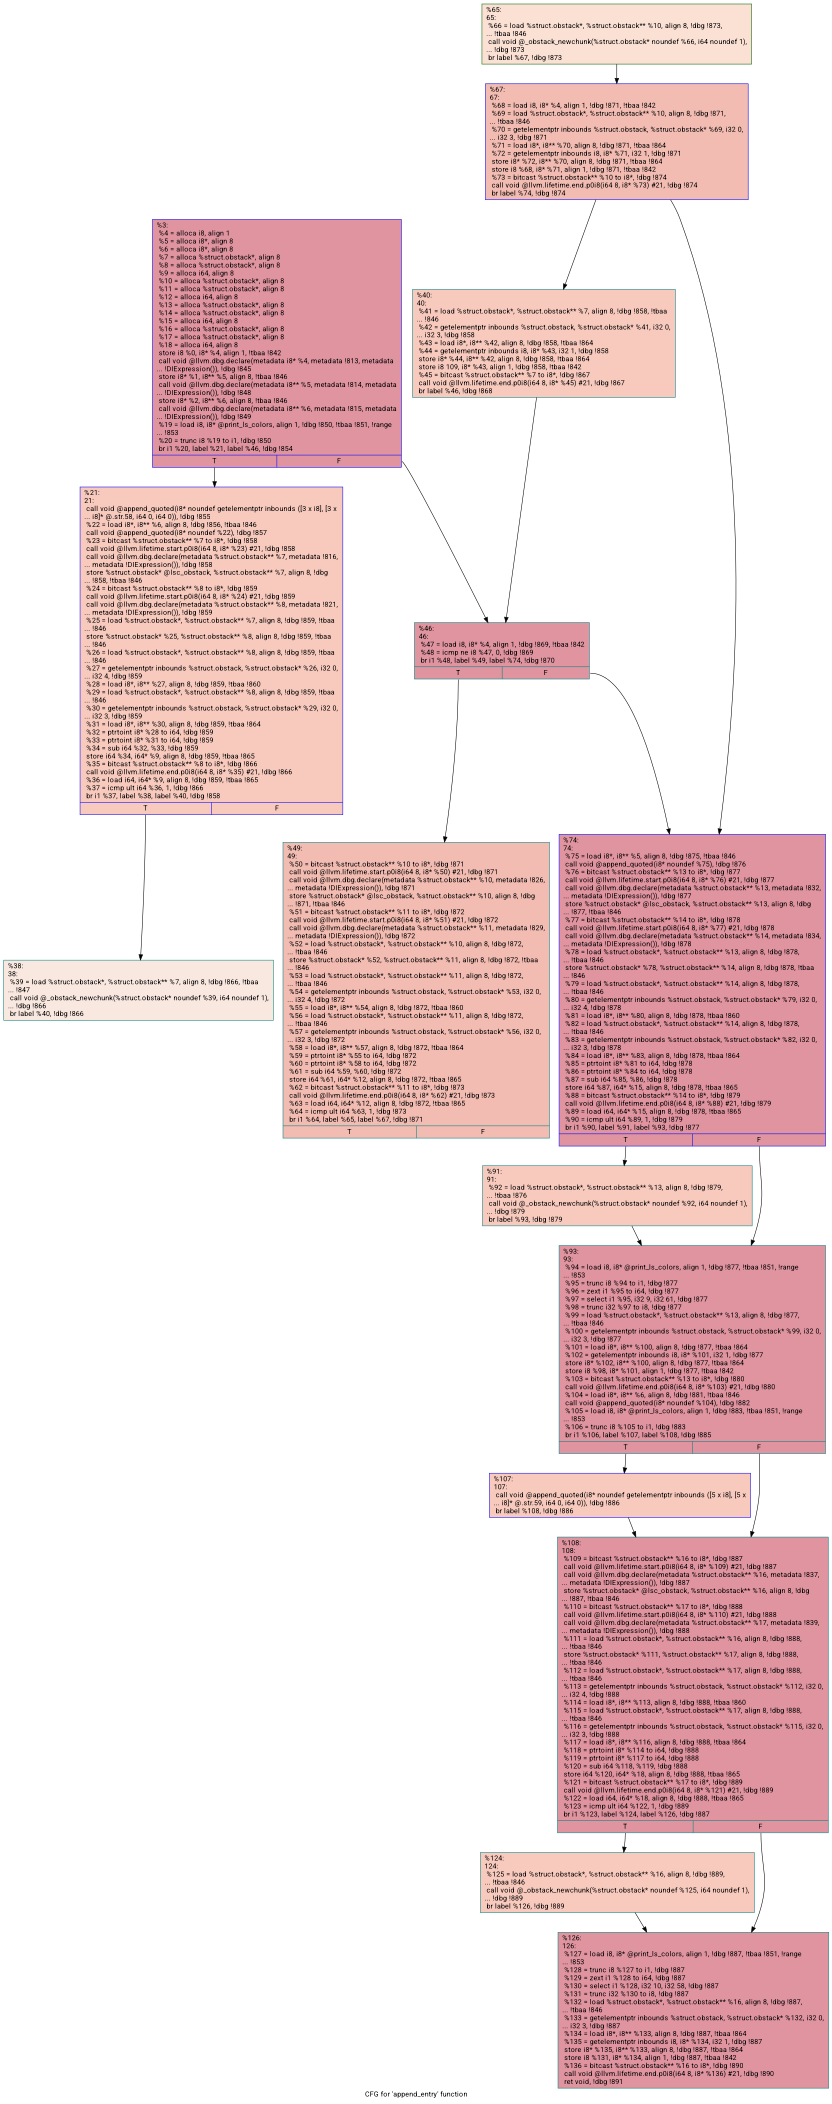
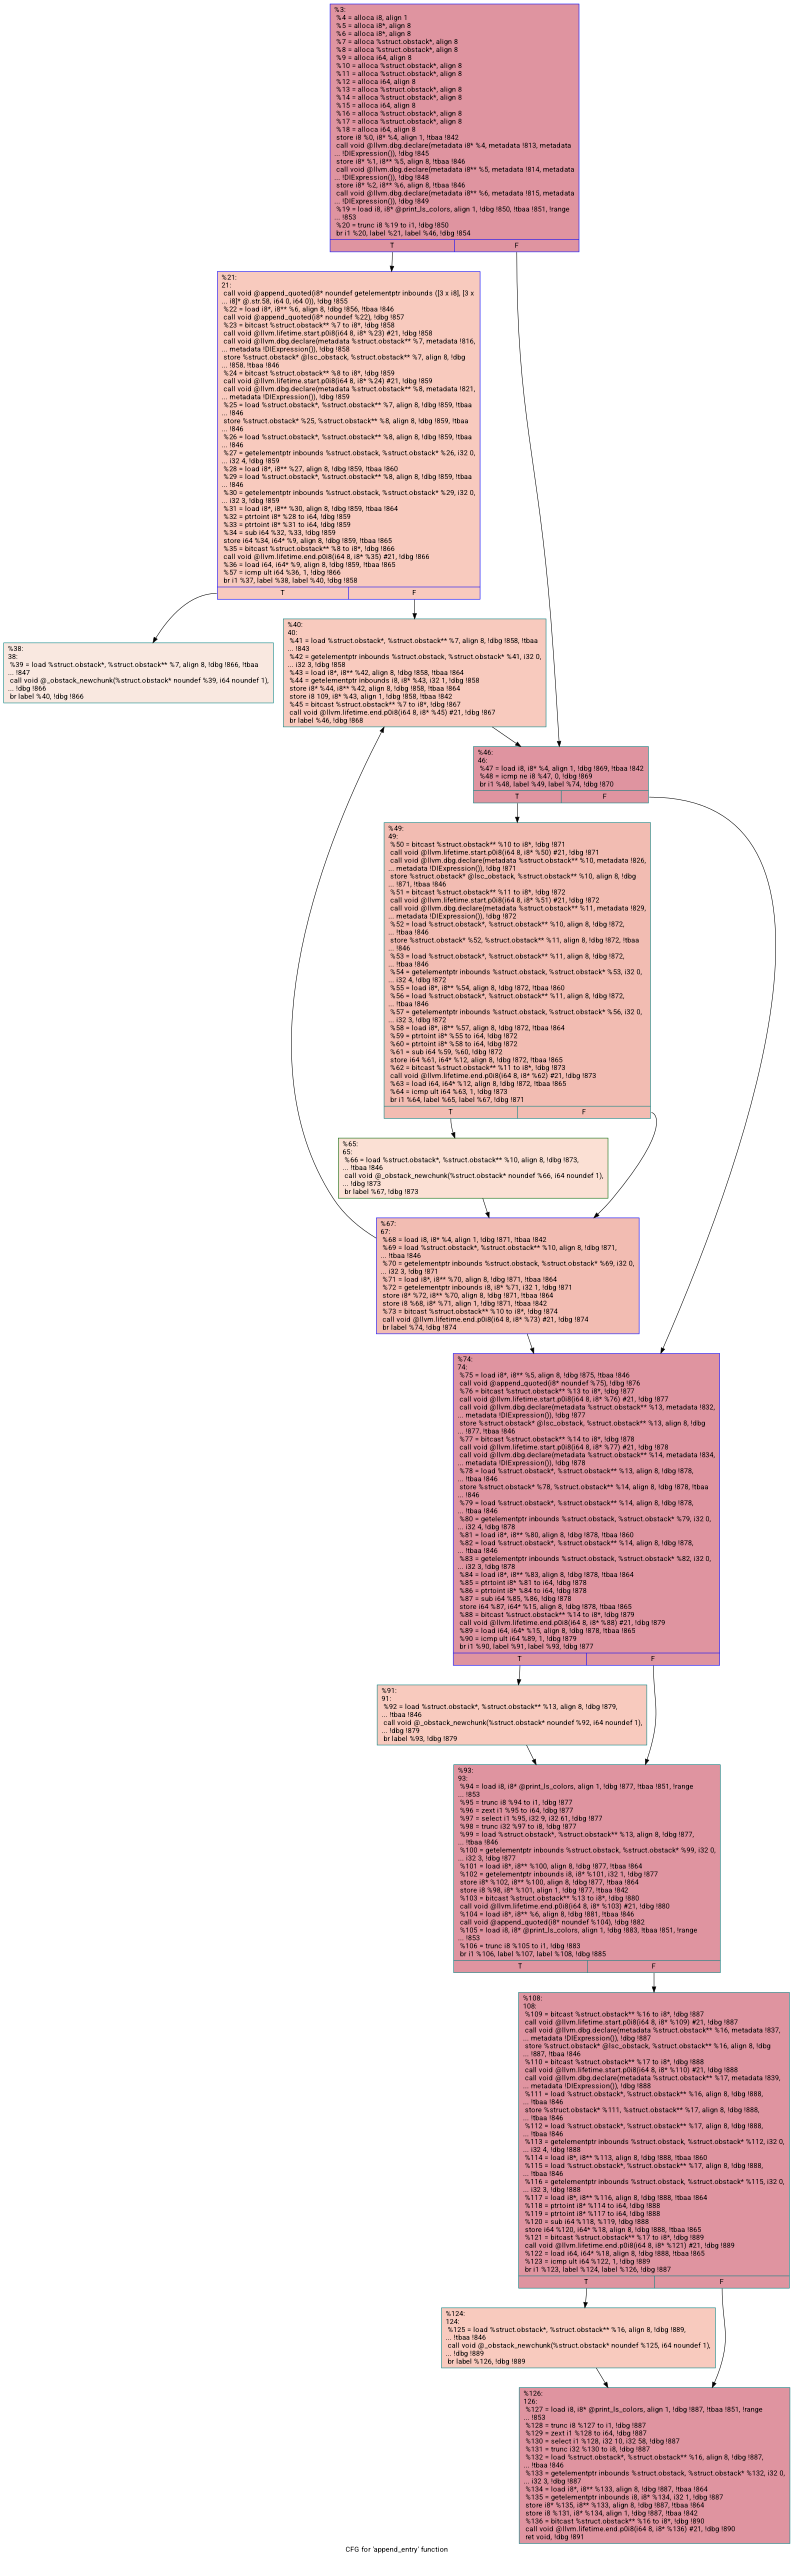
(428, 319) -> (299, 649)
none -> (415, 606)
(144, 788) -> (281, 573)
none -> (451, 1126)
none -> (636, 1167)
(507, 1196) -> (402, 1715)
(620, 1495) -> none
